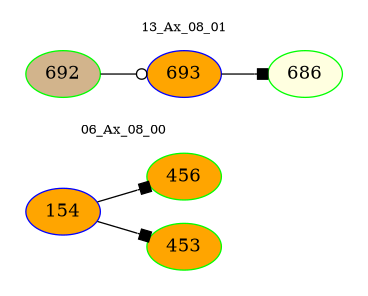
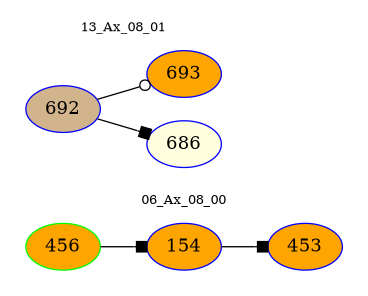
(63, 74) -> (63, 109)
(238, 74) -> (117, 125)
(305, 74) -> (184, 144)
(117, 196) -> (117, 247)
(184, 247) -> (305, 247)
